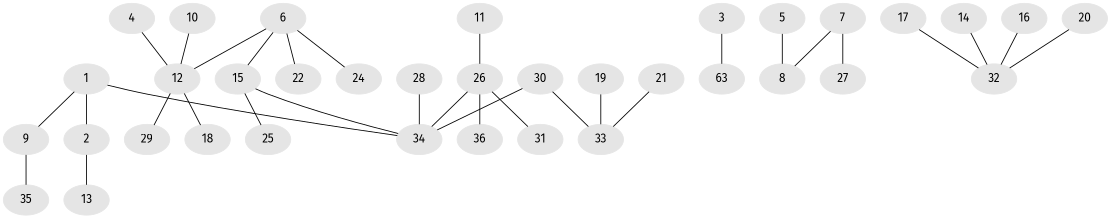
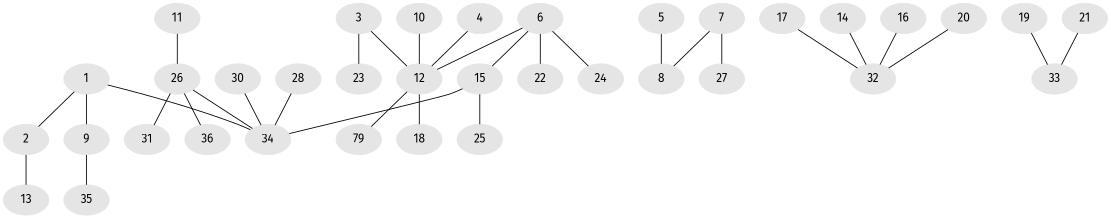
none -> (389, 49)
(722, 79) -> (359, 79)
(570, 109) -> none
(147, 139) -> (359, 139)
